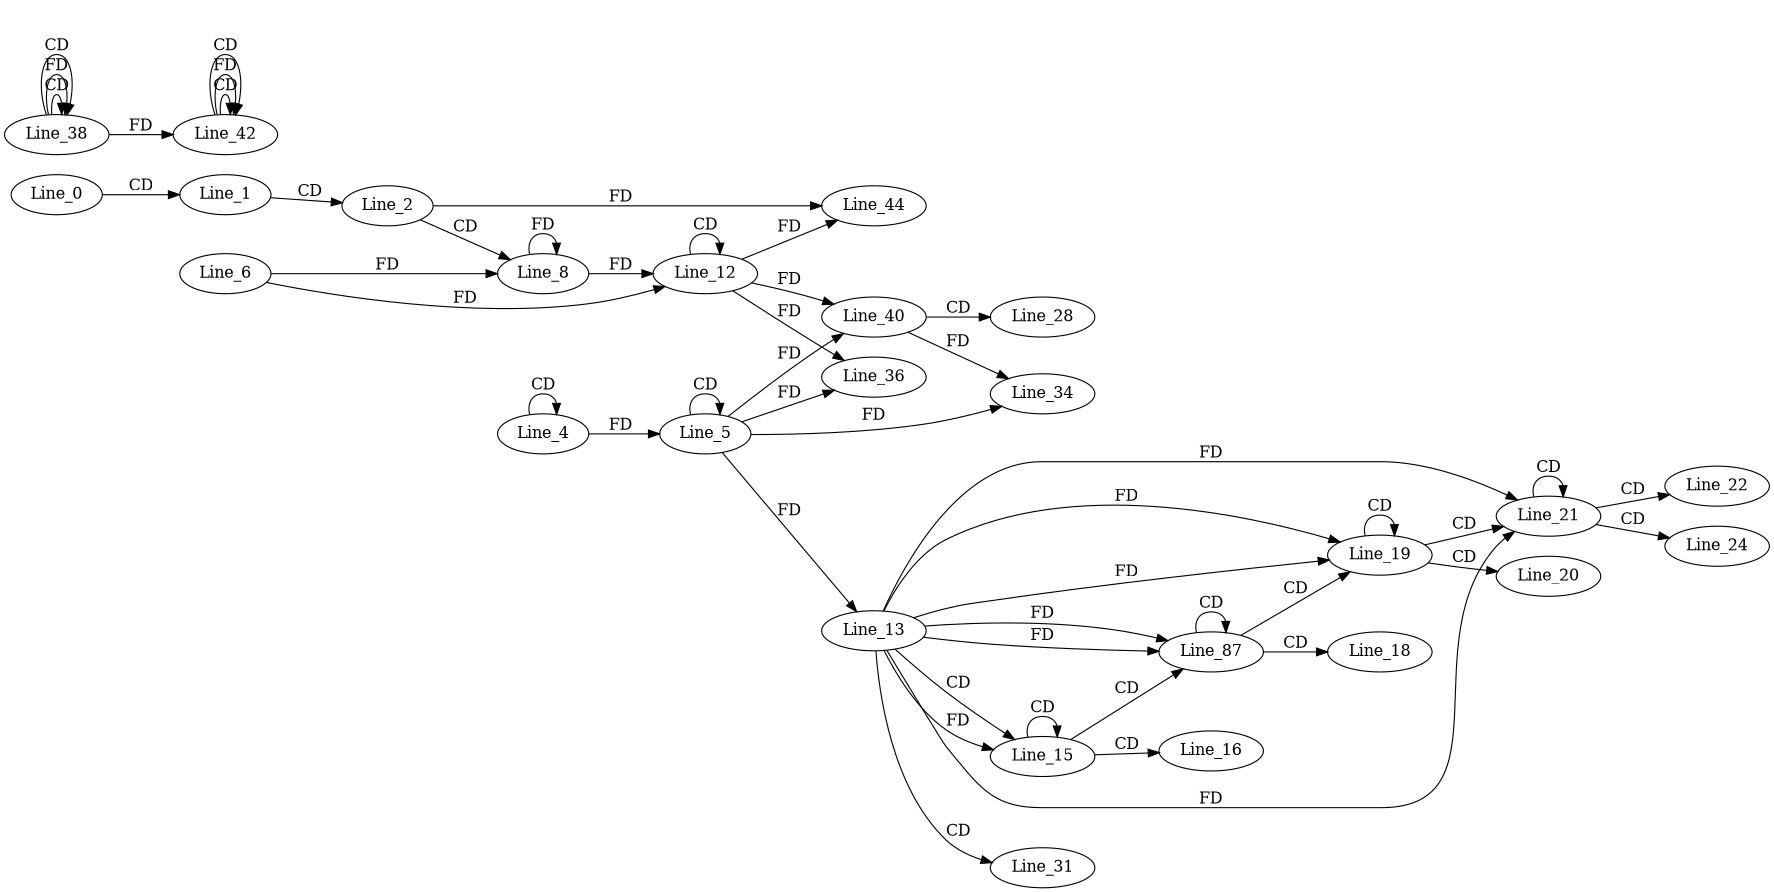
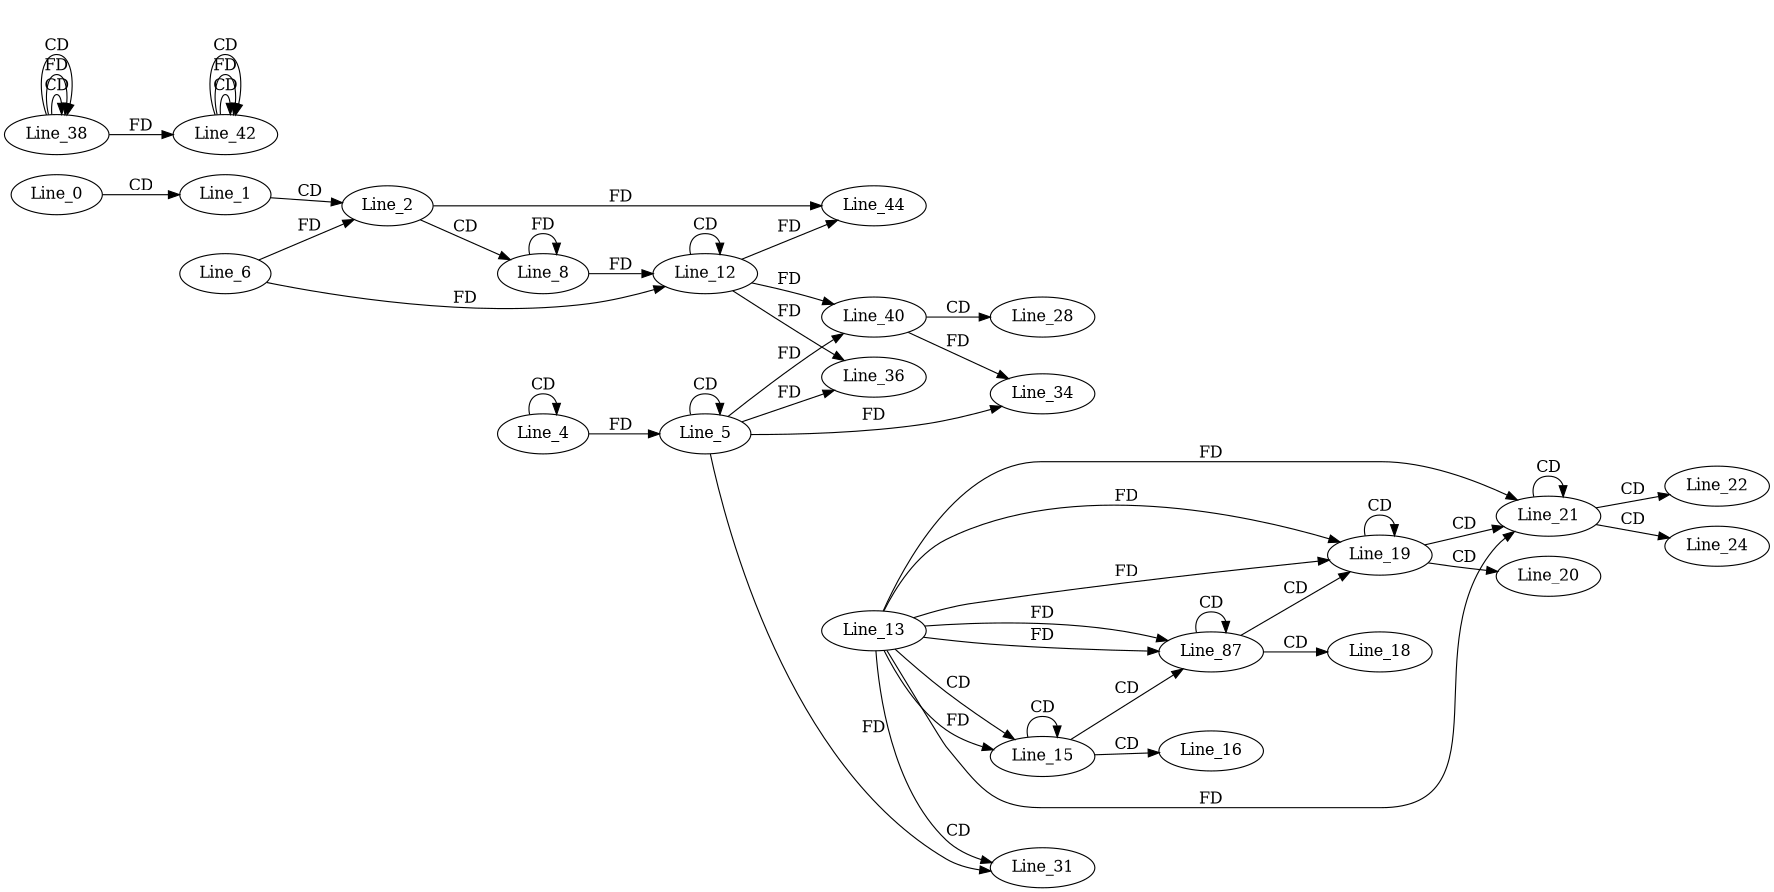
(378, 274) -> (301, 242)
(786, 528) -> (799, 695)
